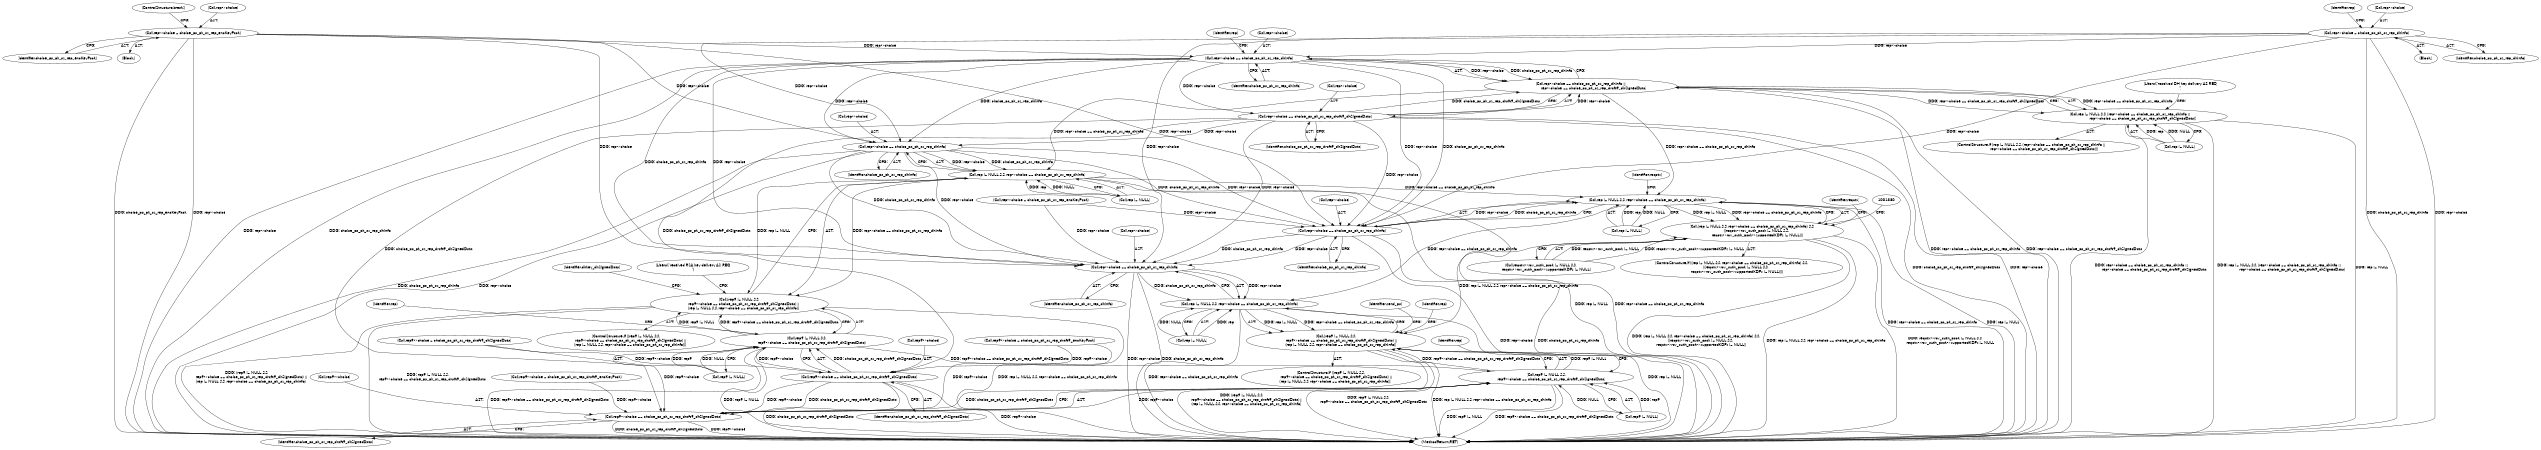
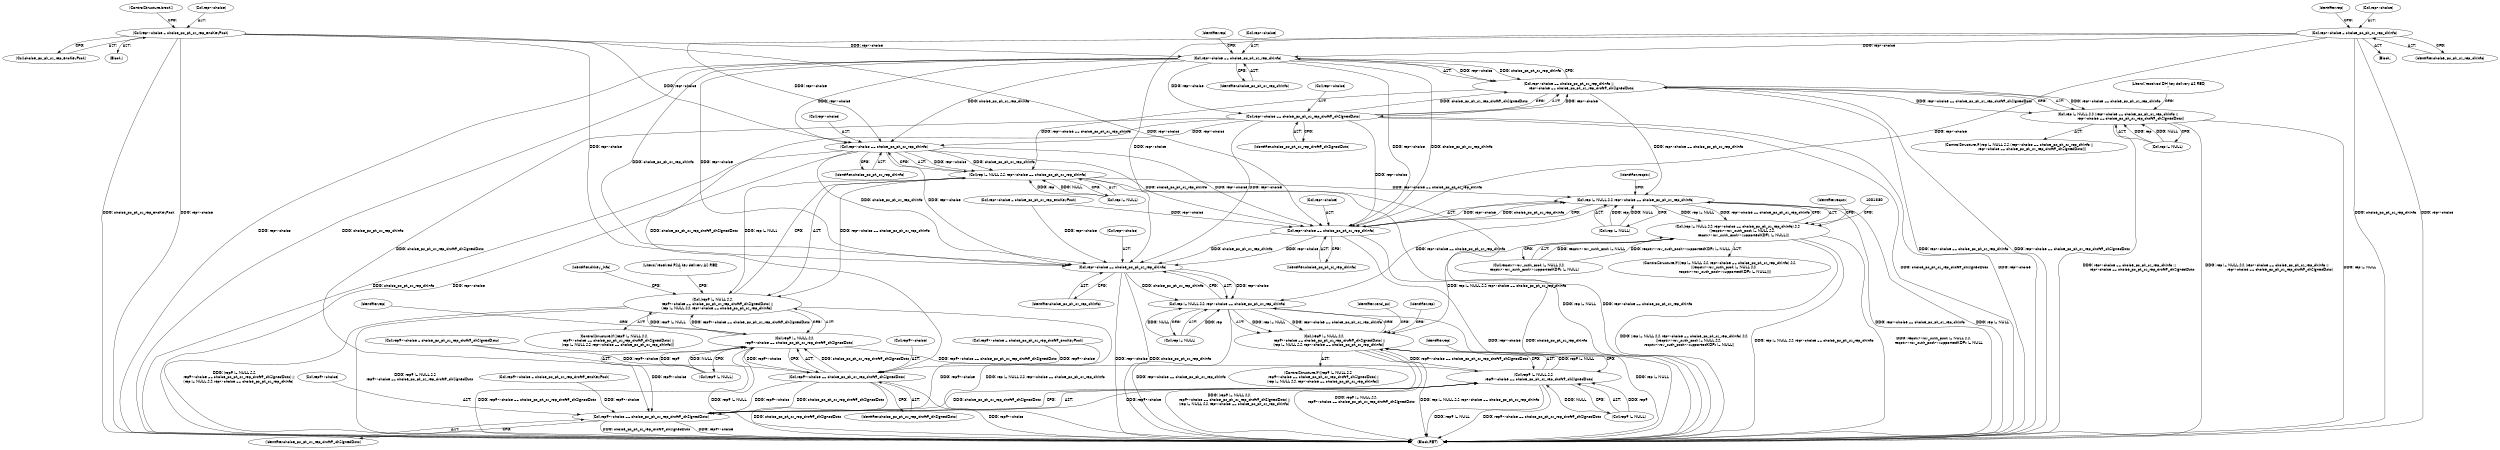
(57, 58) -> (51, 58)
(592, 268) -> (591, 268)
(1440, 442) -> (1428, 442)
